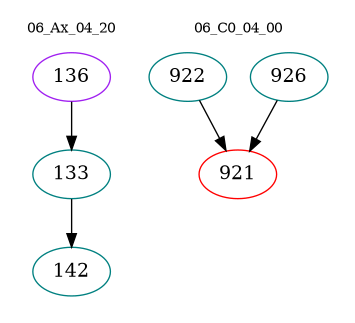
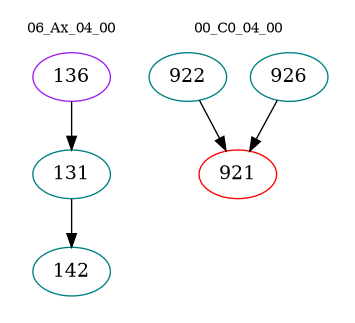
(72, 29) -> (72, 29)
(239, 29) -> (239, 29)
(72, 174) -> (72, 174)
